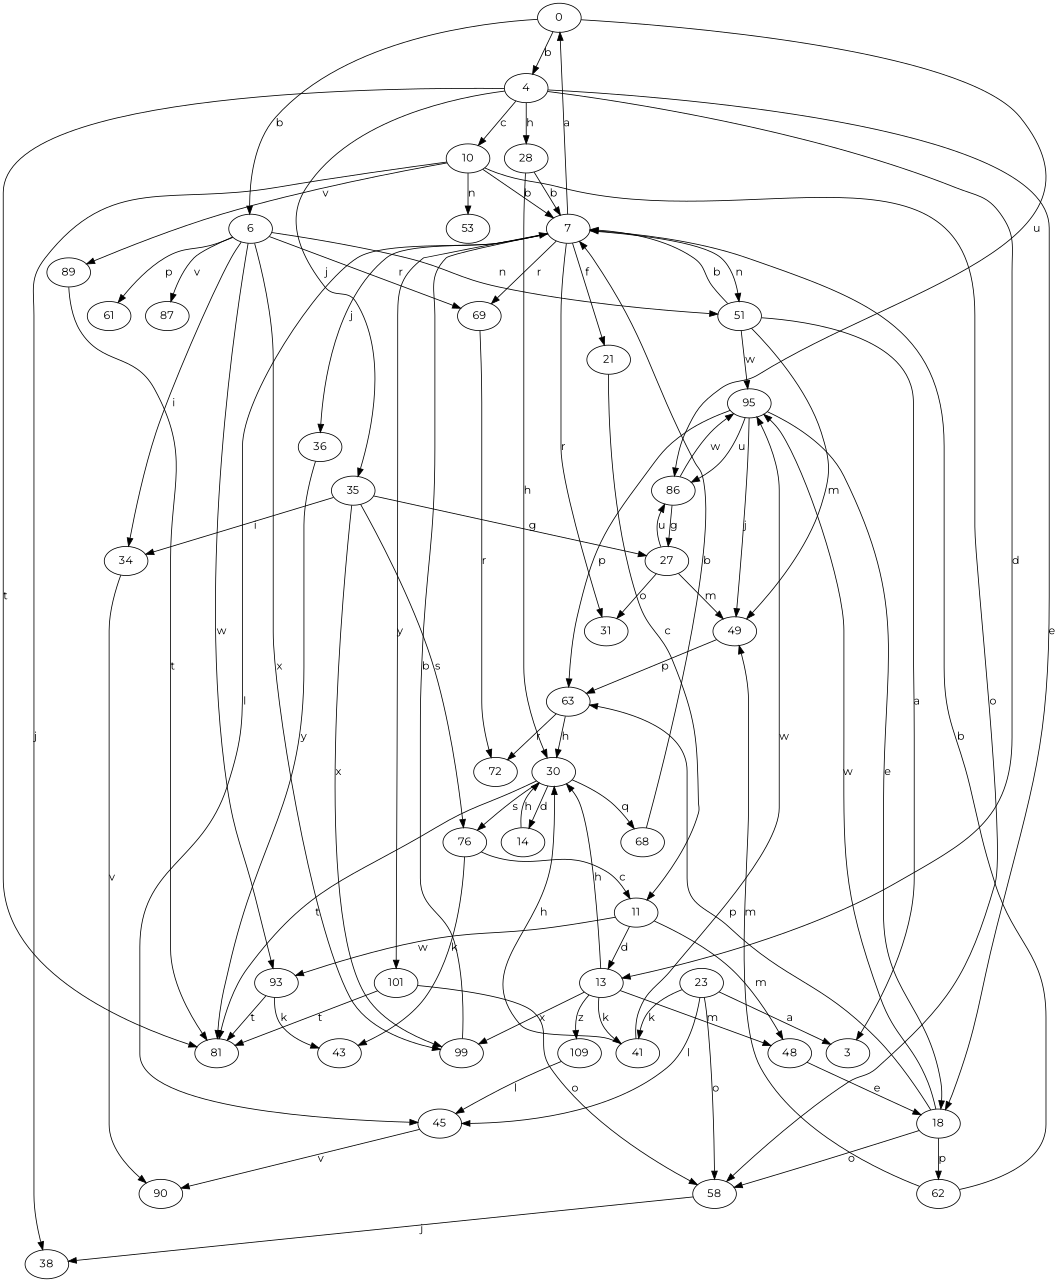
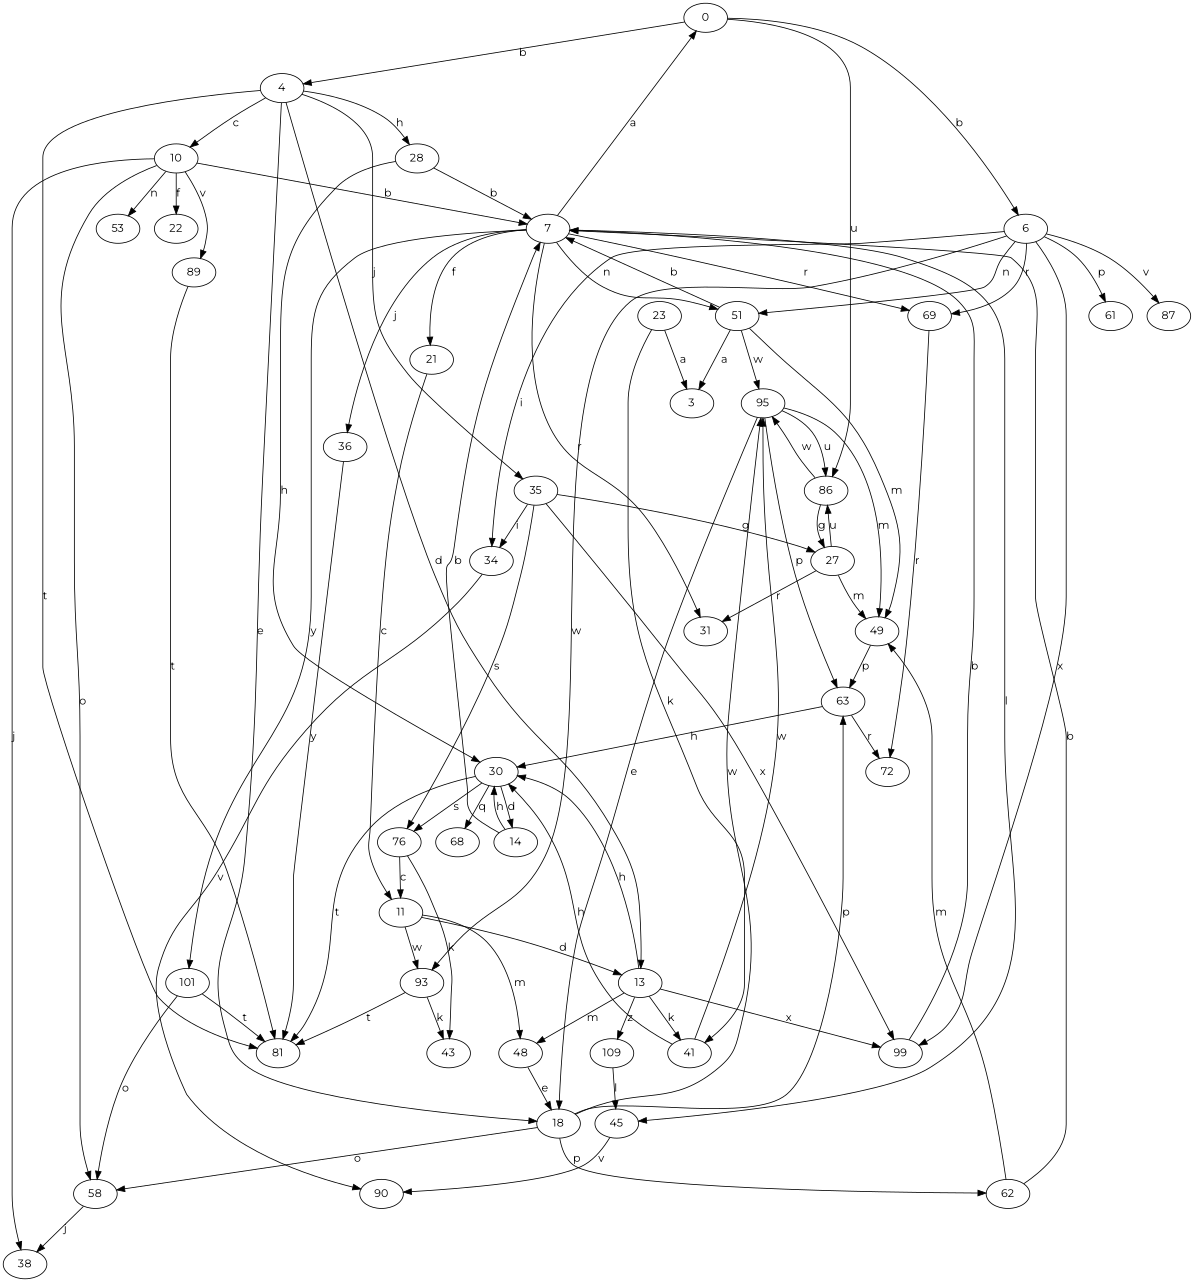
none -> (176, 229)
(705, 526) -> (455, 544)
(745, 526) -> (884, 526)
(643, 596) -> (778, 596)
(712, 1084) -> none
(611, 1099) -> none
